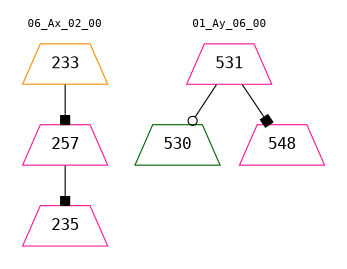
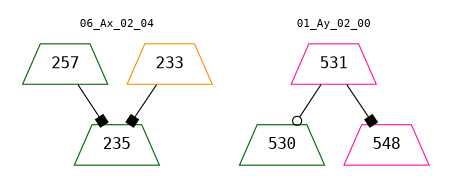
(65, 24) -> (117, 24)
(230, 24) -> (334, 24)
(65, 99) -> (146, 100)
(65, 145) -> (65, 64)
(65, 226) -> (117, 145)
